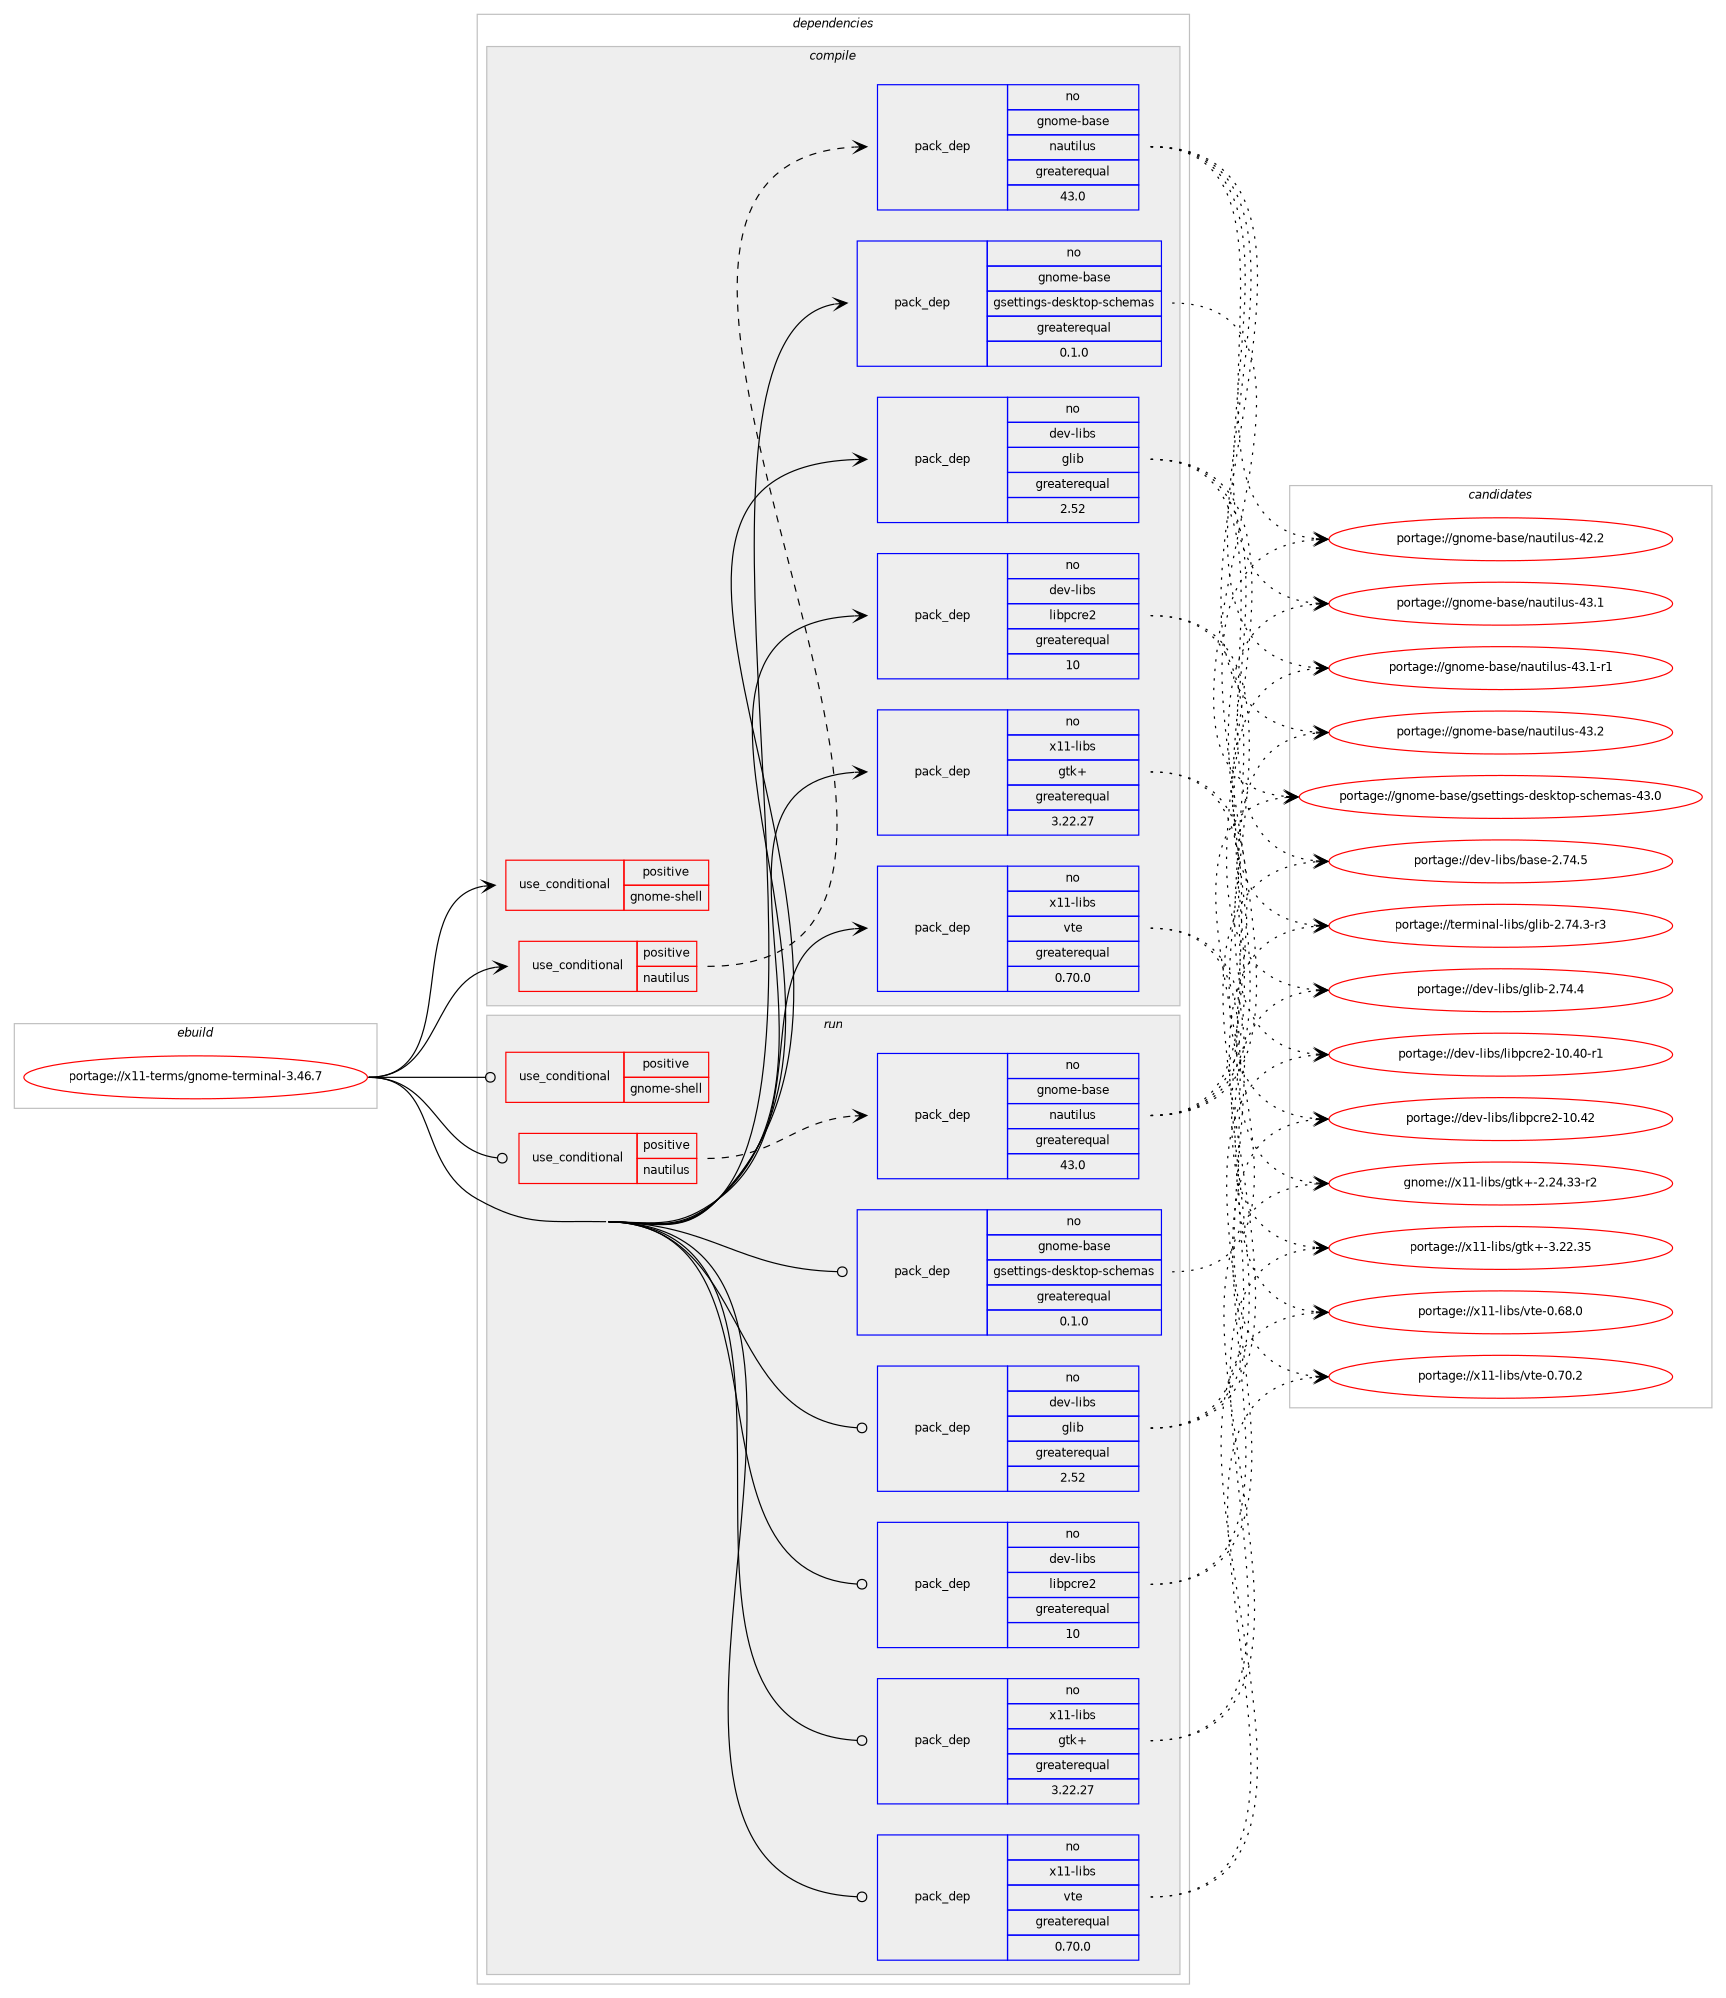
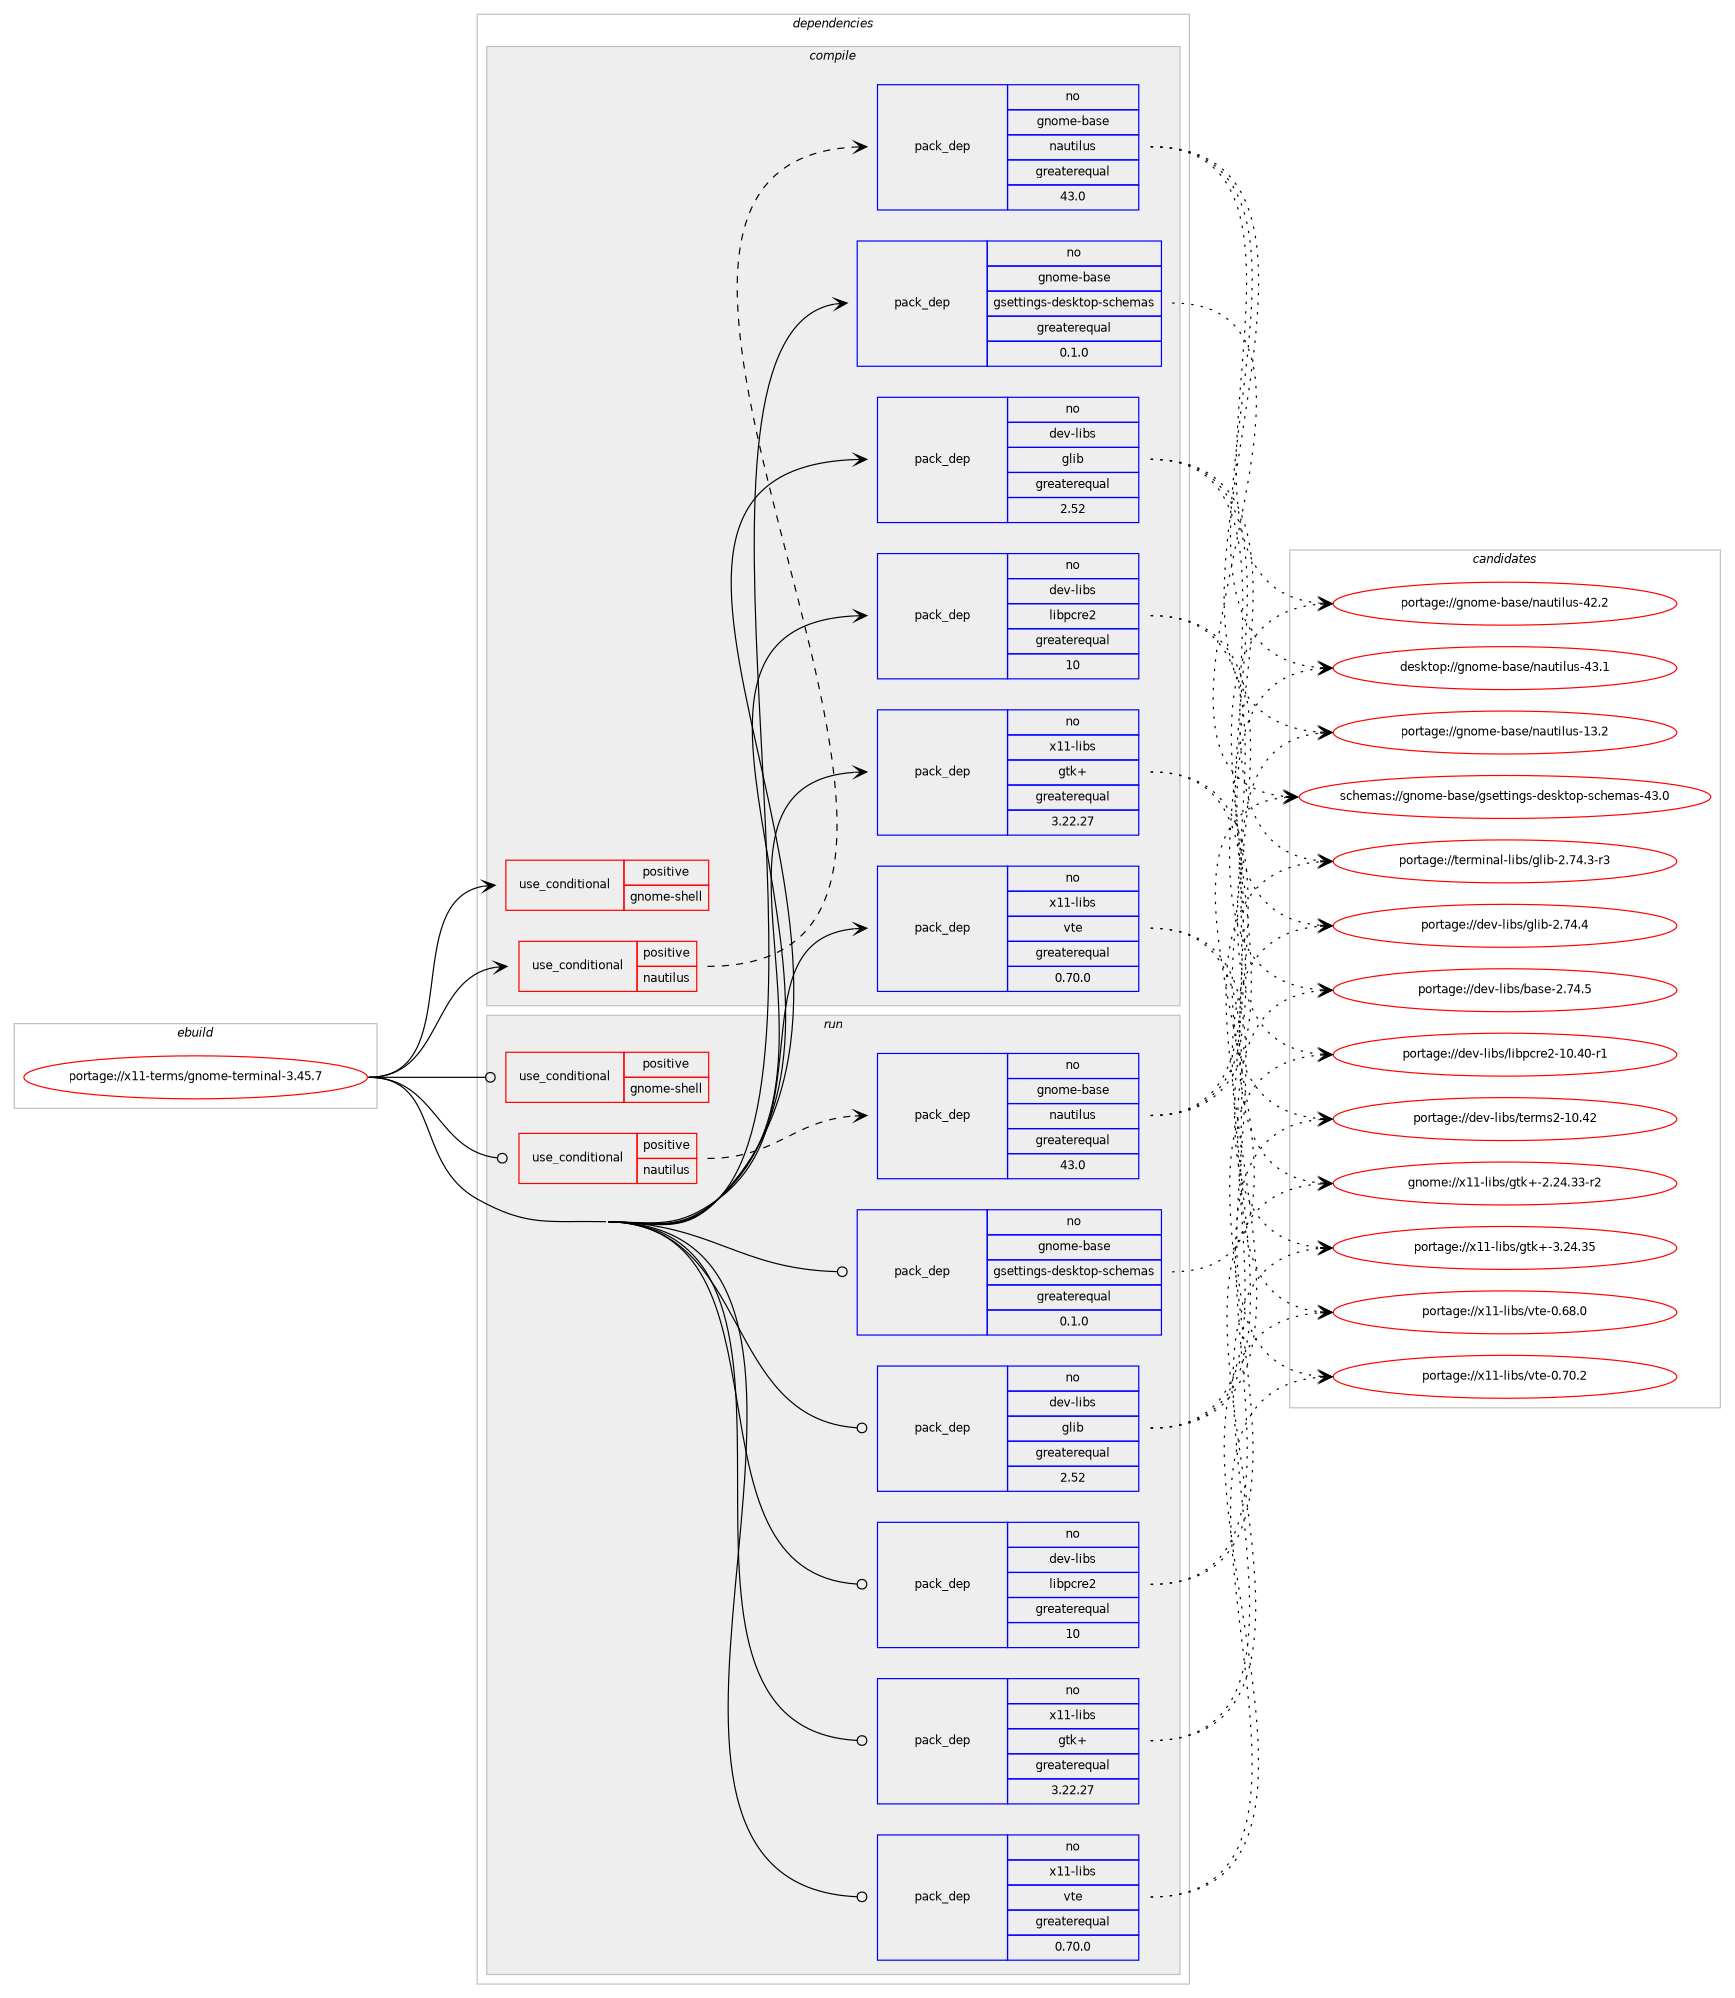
(1501, 604) -> (1505, 668)
(1501, 668) -> none
(1501, 733) -> (1505, 733)
(1501, 797) -> (1505, 797)
(196, 1077) -> (196, 1077)
(1501, 1119) -> (1505, 1119)
(1501, 1248) -> (1505, 1248)
